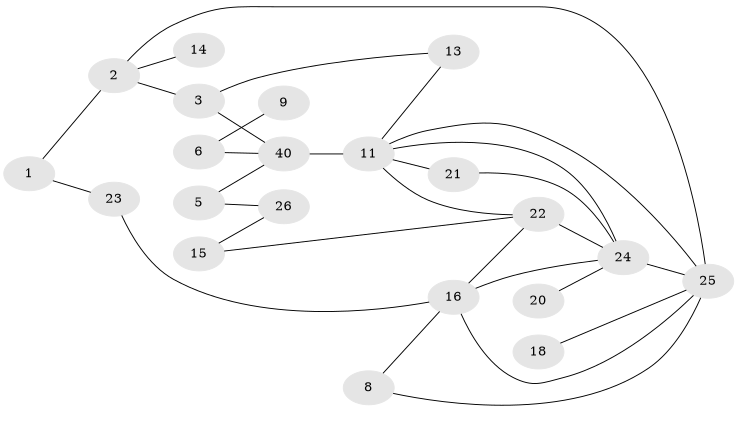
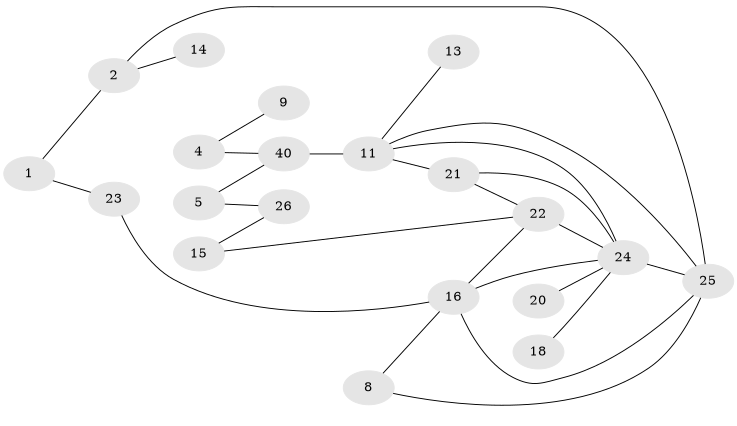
(199, 101) -> none
(199, 152) -> (199, 152)
(443, 205) -> (496, 194)
(623, 317) -> (582, 306)
